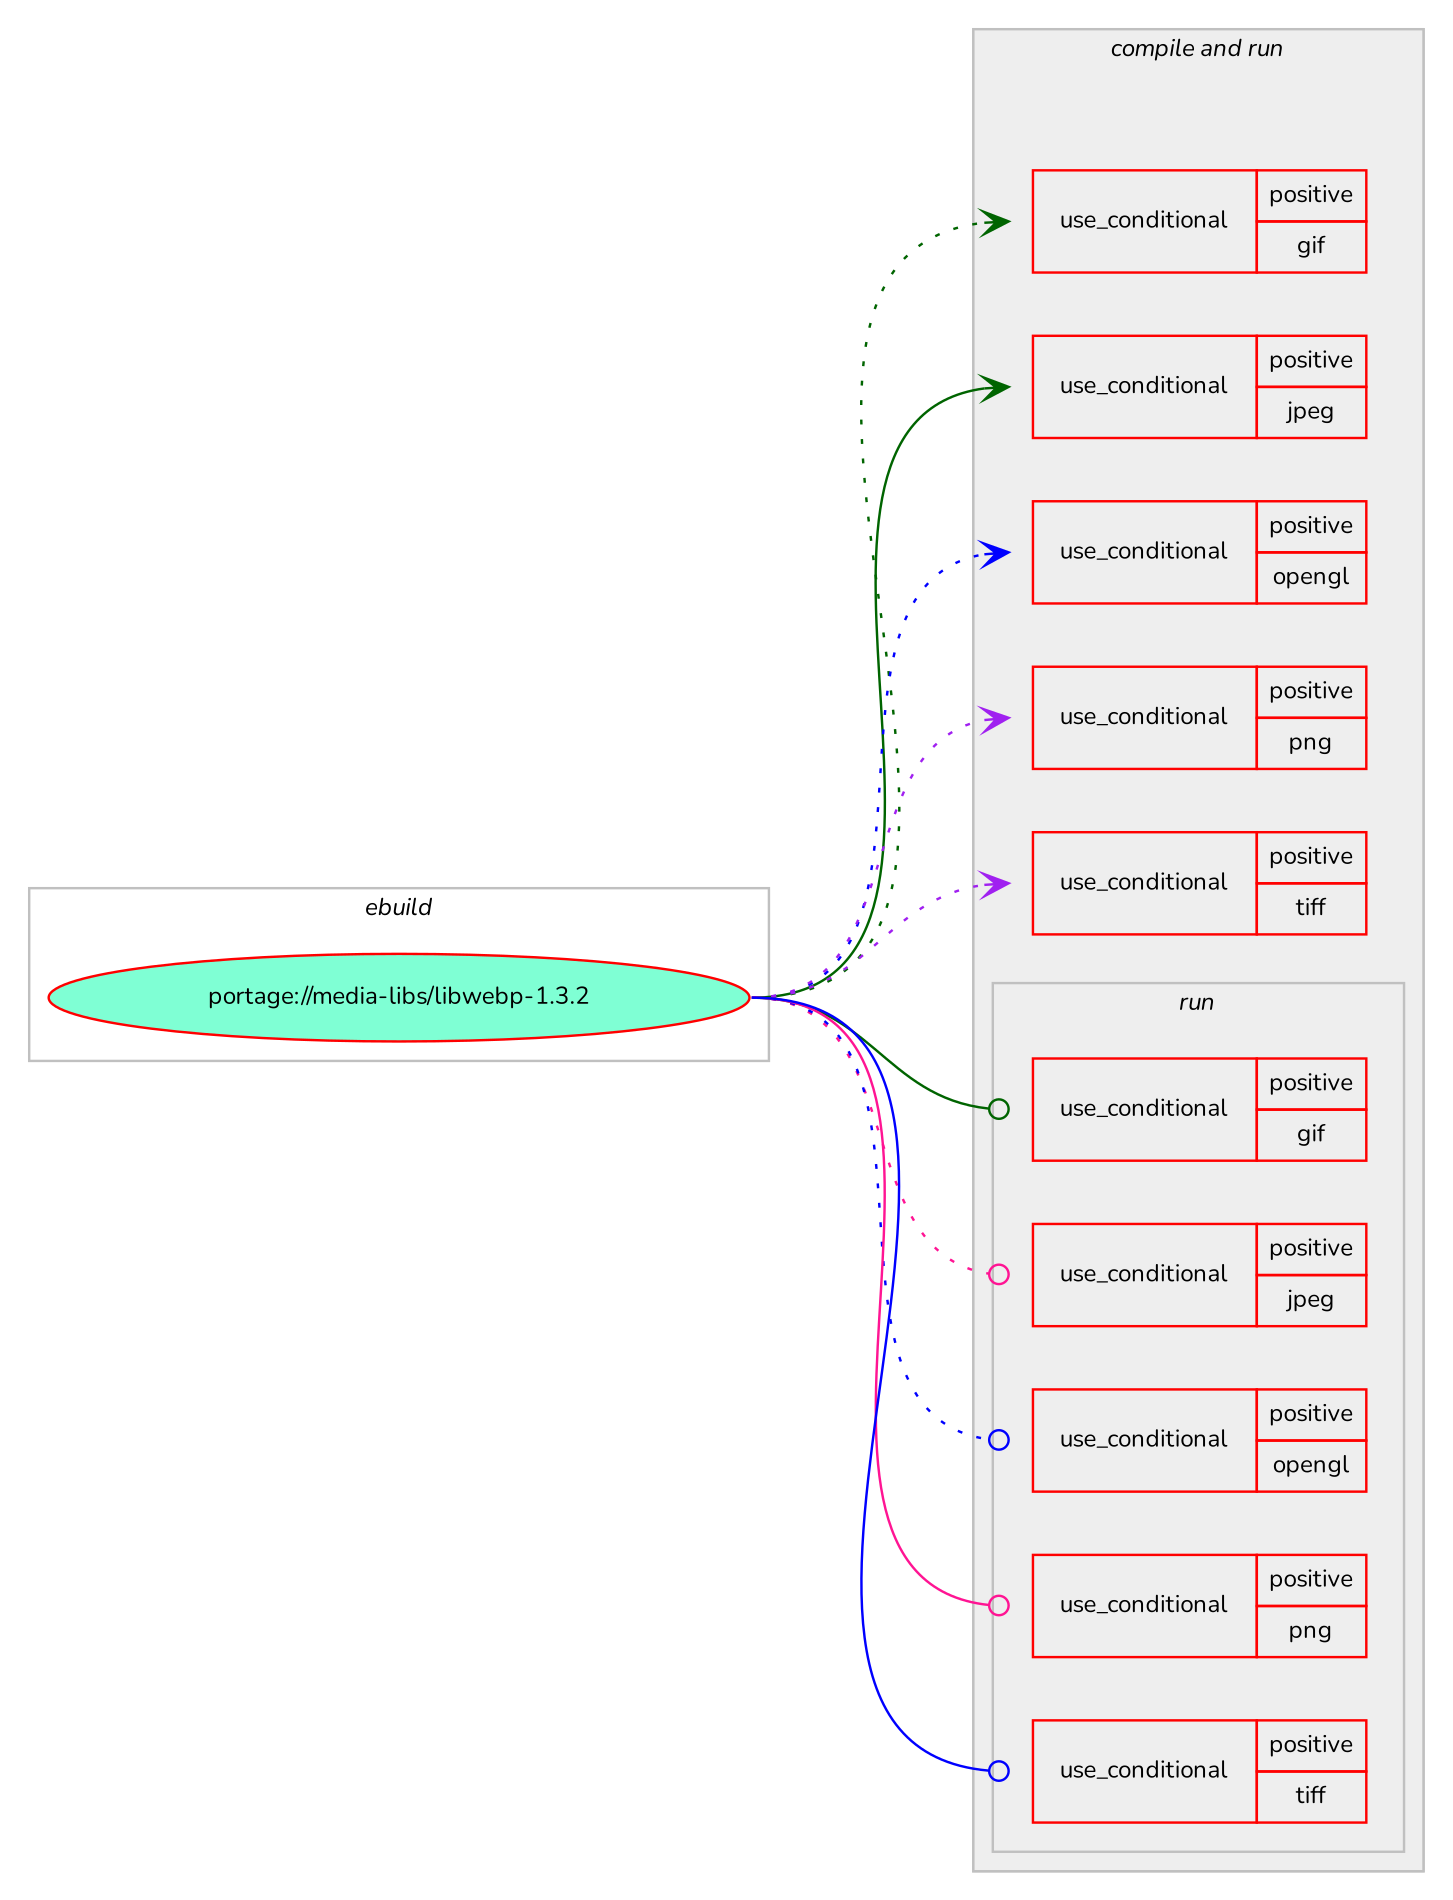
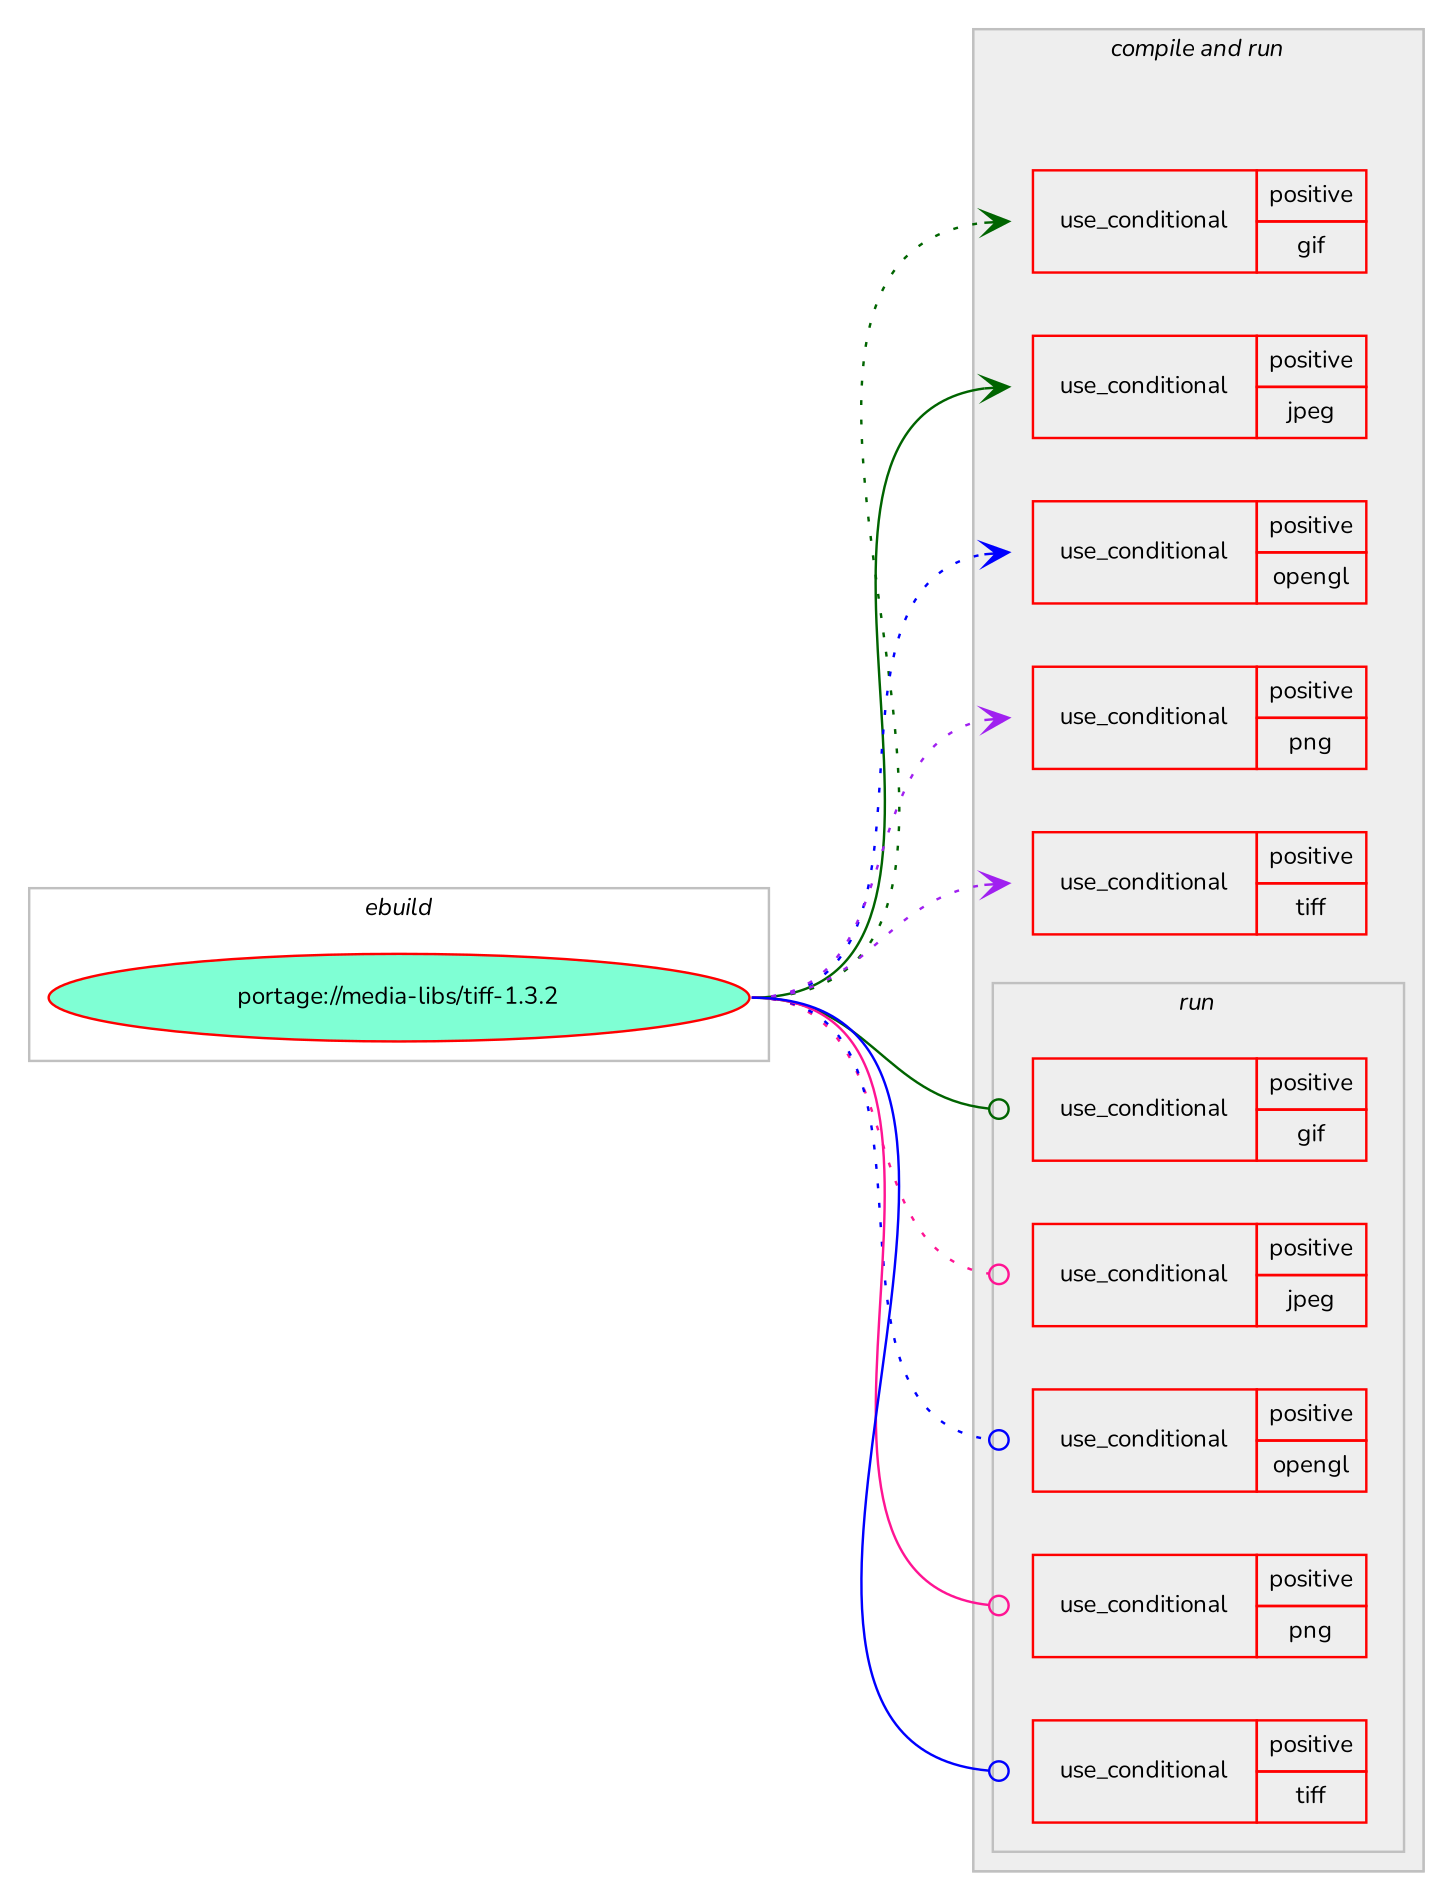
(399, 998) -> (399, 998)
